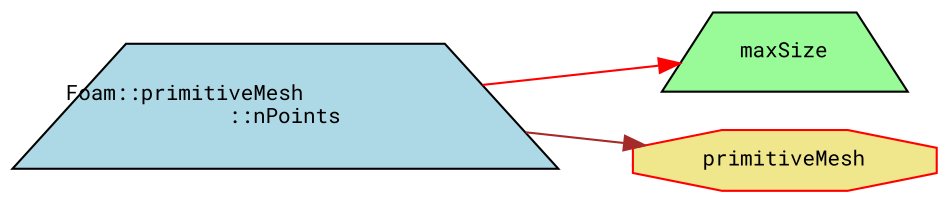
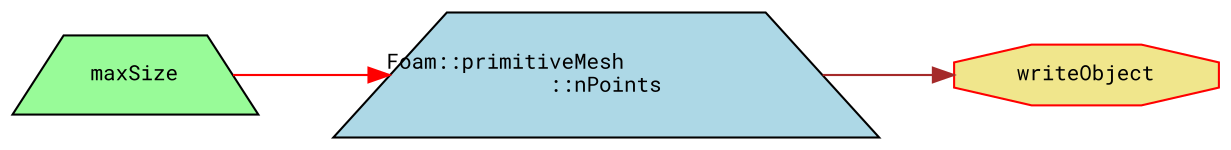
(570, 75) -> (301, 75)
(785, 160) -> (1087, 75)
